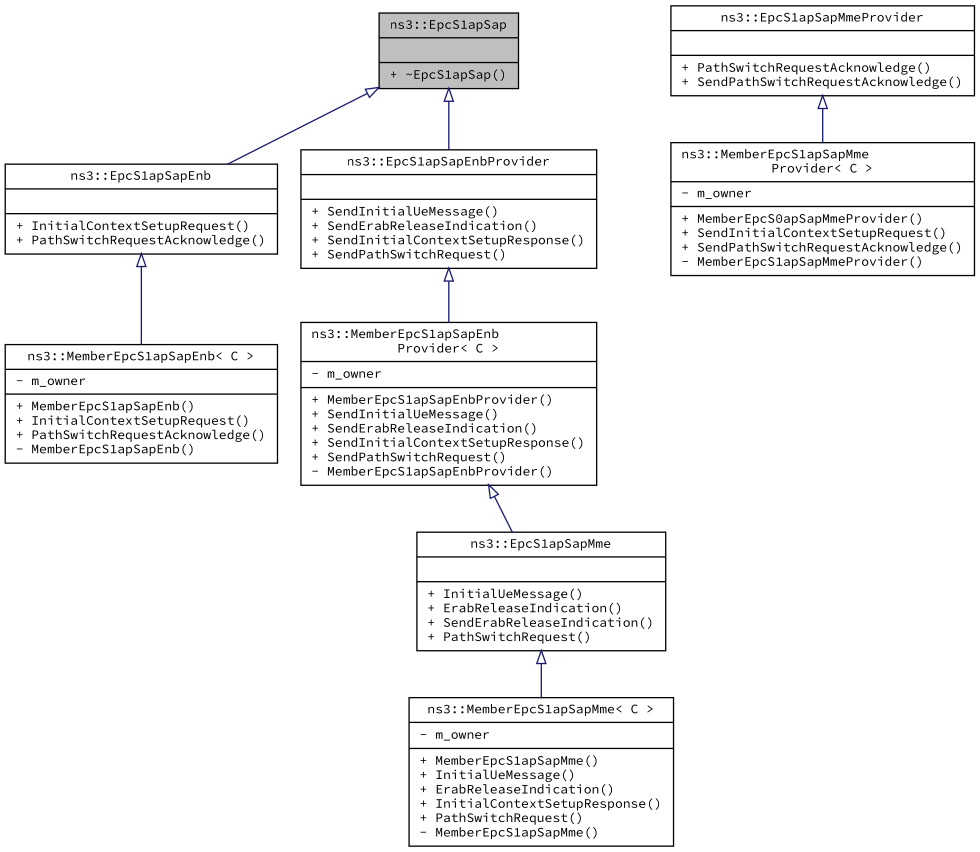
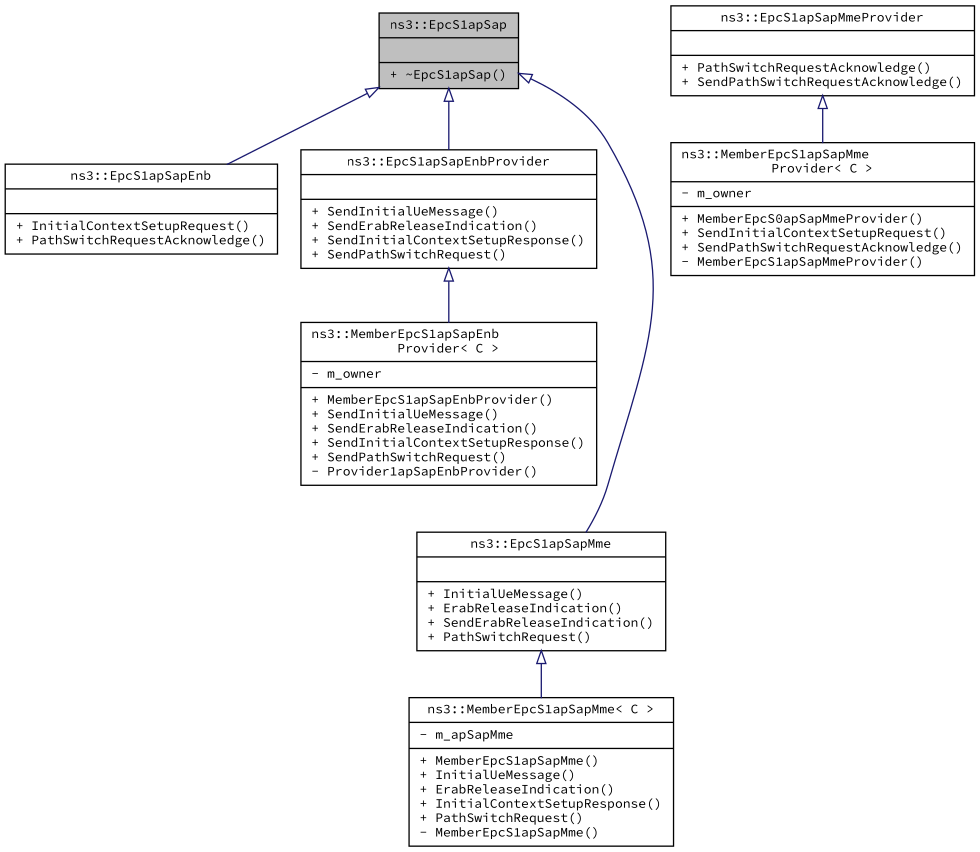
(141, 404) -> none
(433, 472) -> (425, 472)
(503, 514) -> (652, 288)
(455, 735) -> (467, 735)
